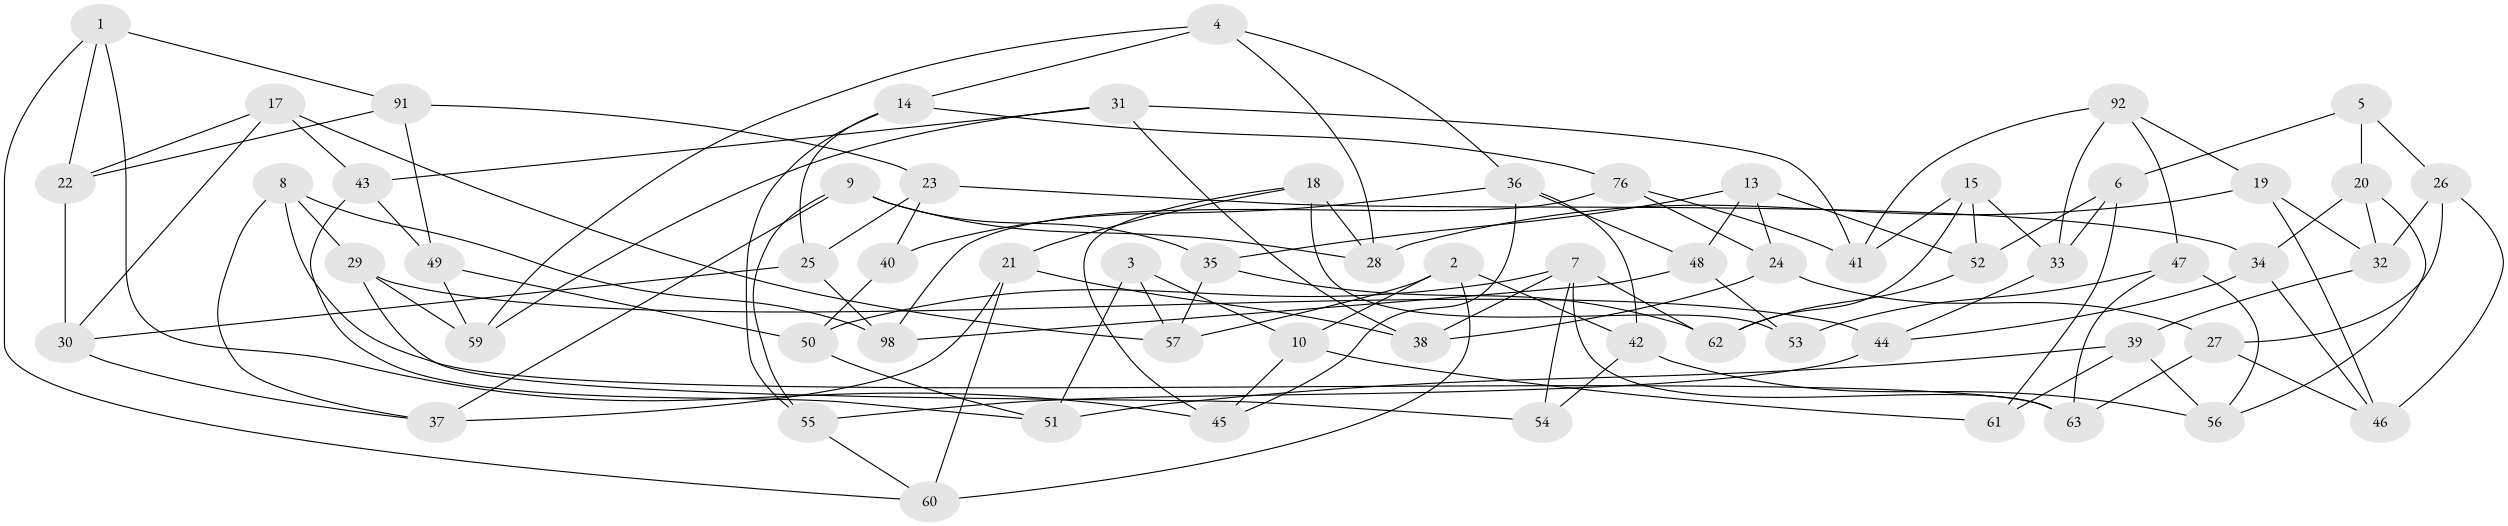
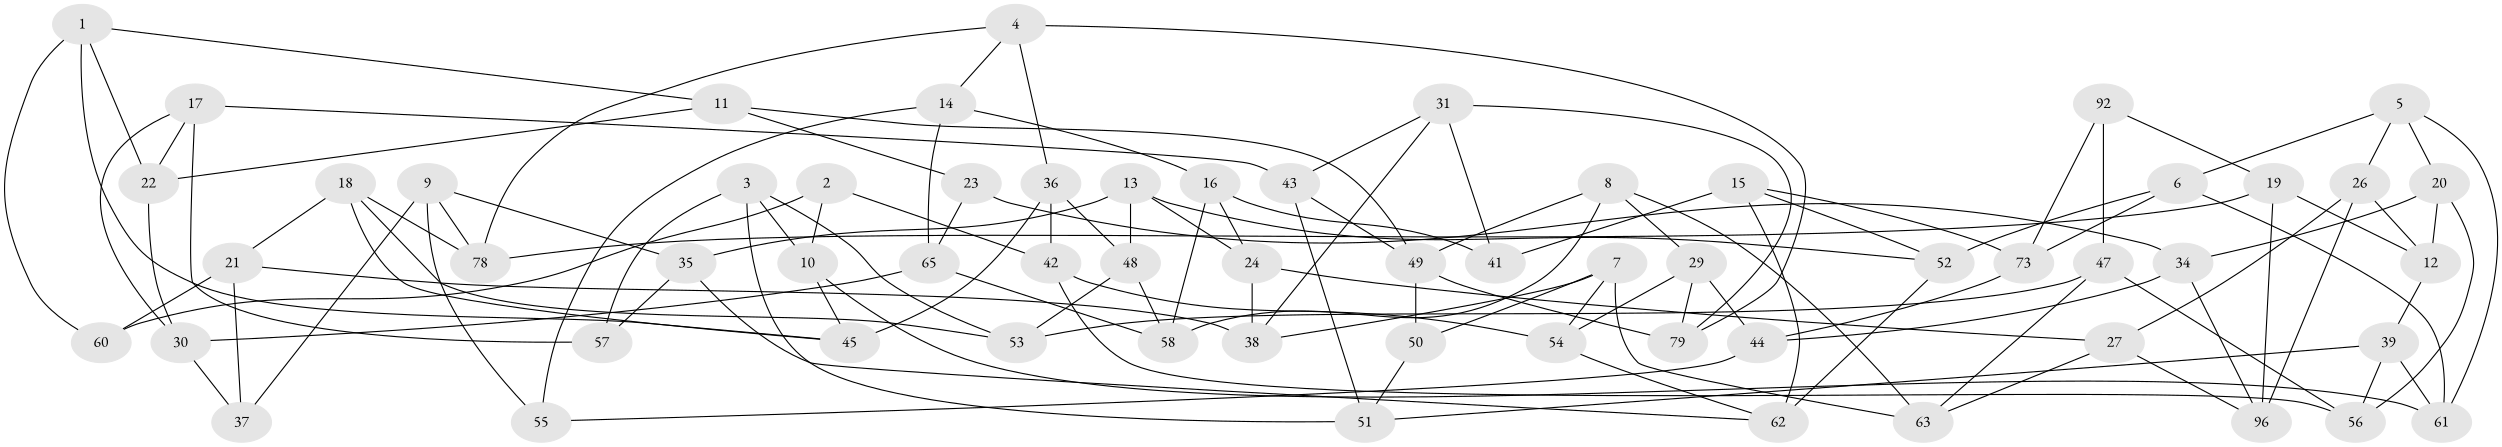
(401, 104) -> (721, 104)
(1959, 148) -> none
(1621, 184) -> (1210, 184)
none -> (2497, 249)
(808, 263) -> (929, 263)
(888, 263) -> none
(1374, 263) -> (480, 263)
(2057, 263) -> (2024, 263)
(2380, 263) -> (2431, 263)
none -> (871, 267)
(1626, 292) -> (1661, 384)
(1277, 319) -> none
(475, 343) -> (1678, 343)
(888, 343) -> (1168, 343)
(238, 364) -> (1510, 221)
(2380, 422) -> (2262, 422)
(869, 462) -> none
